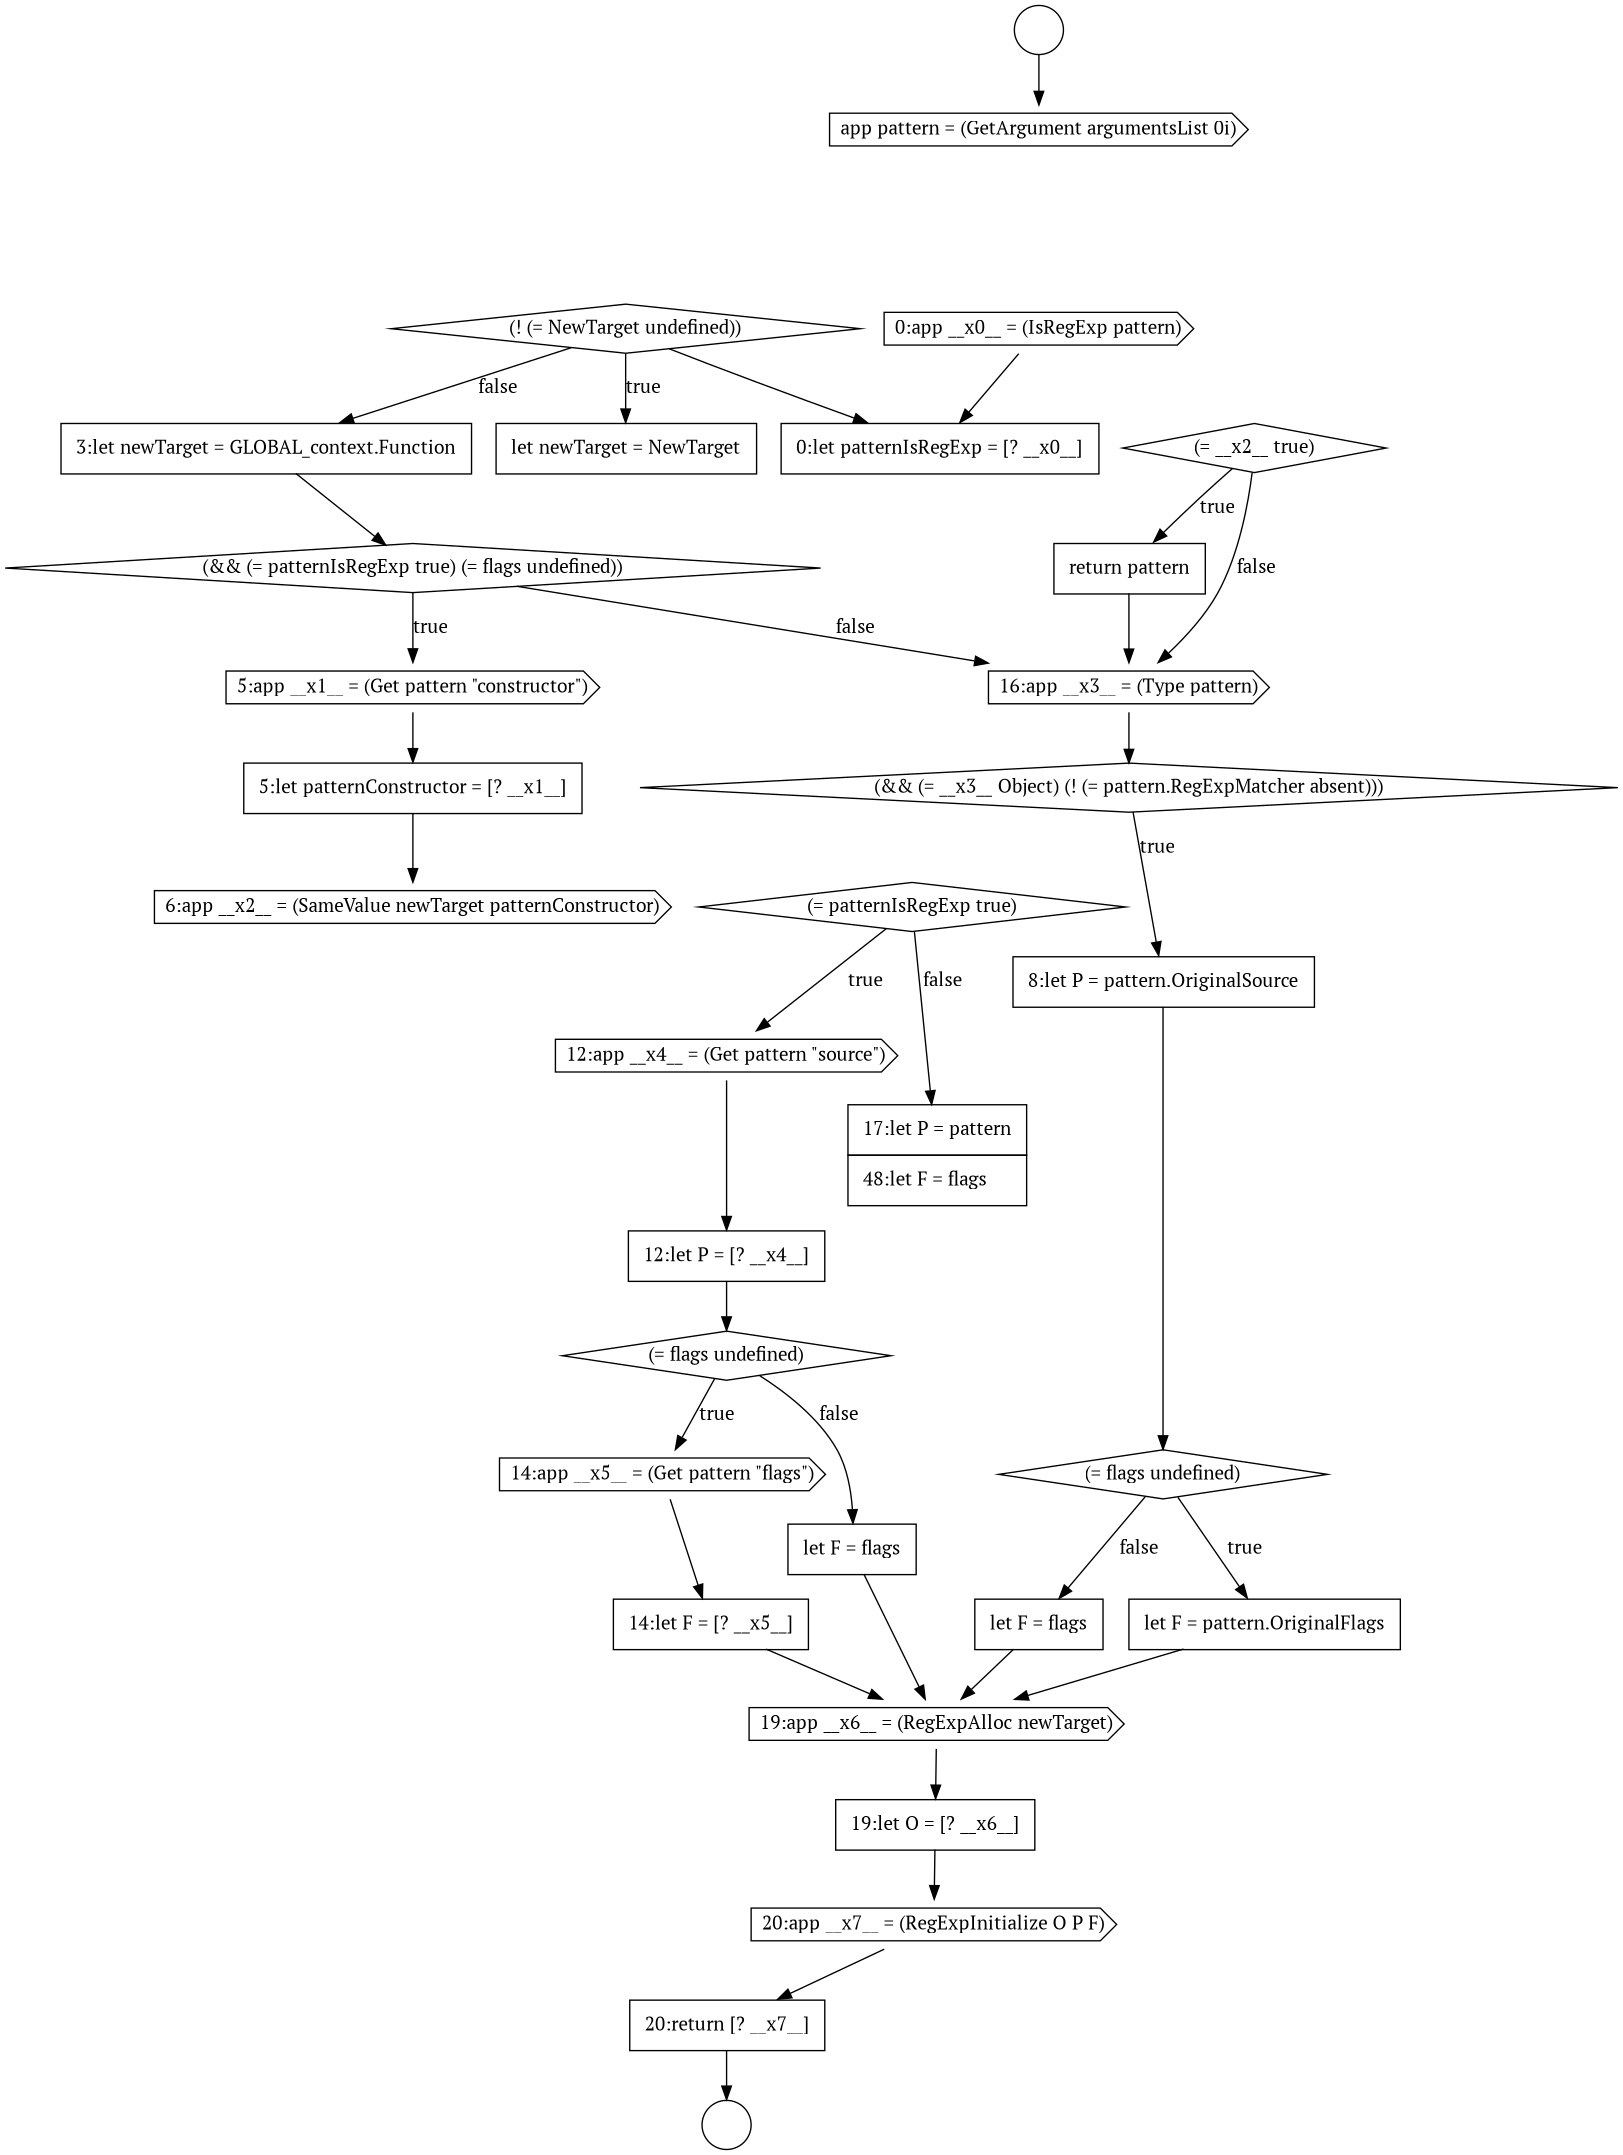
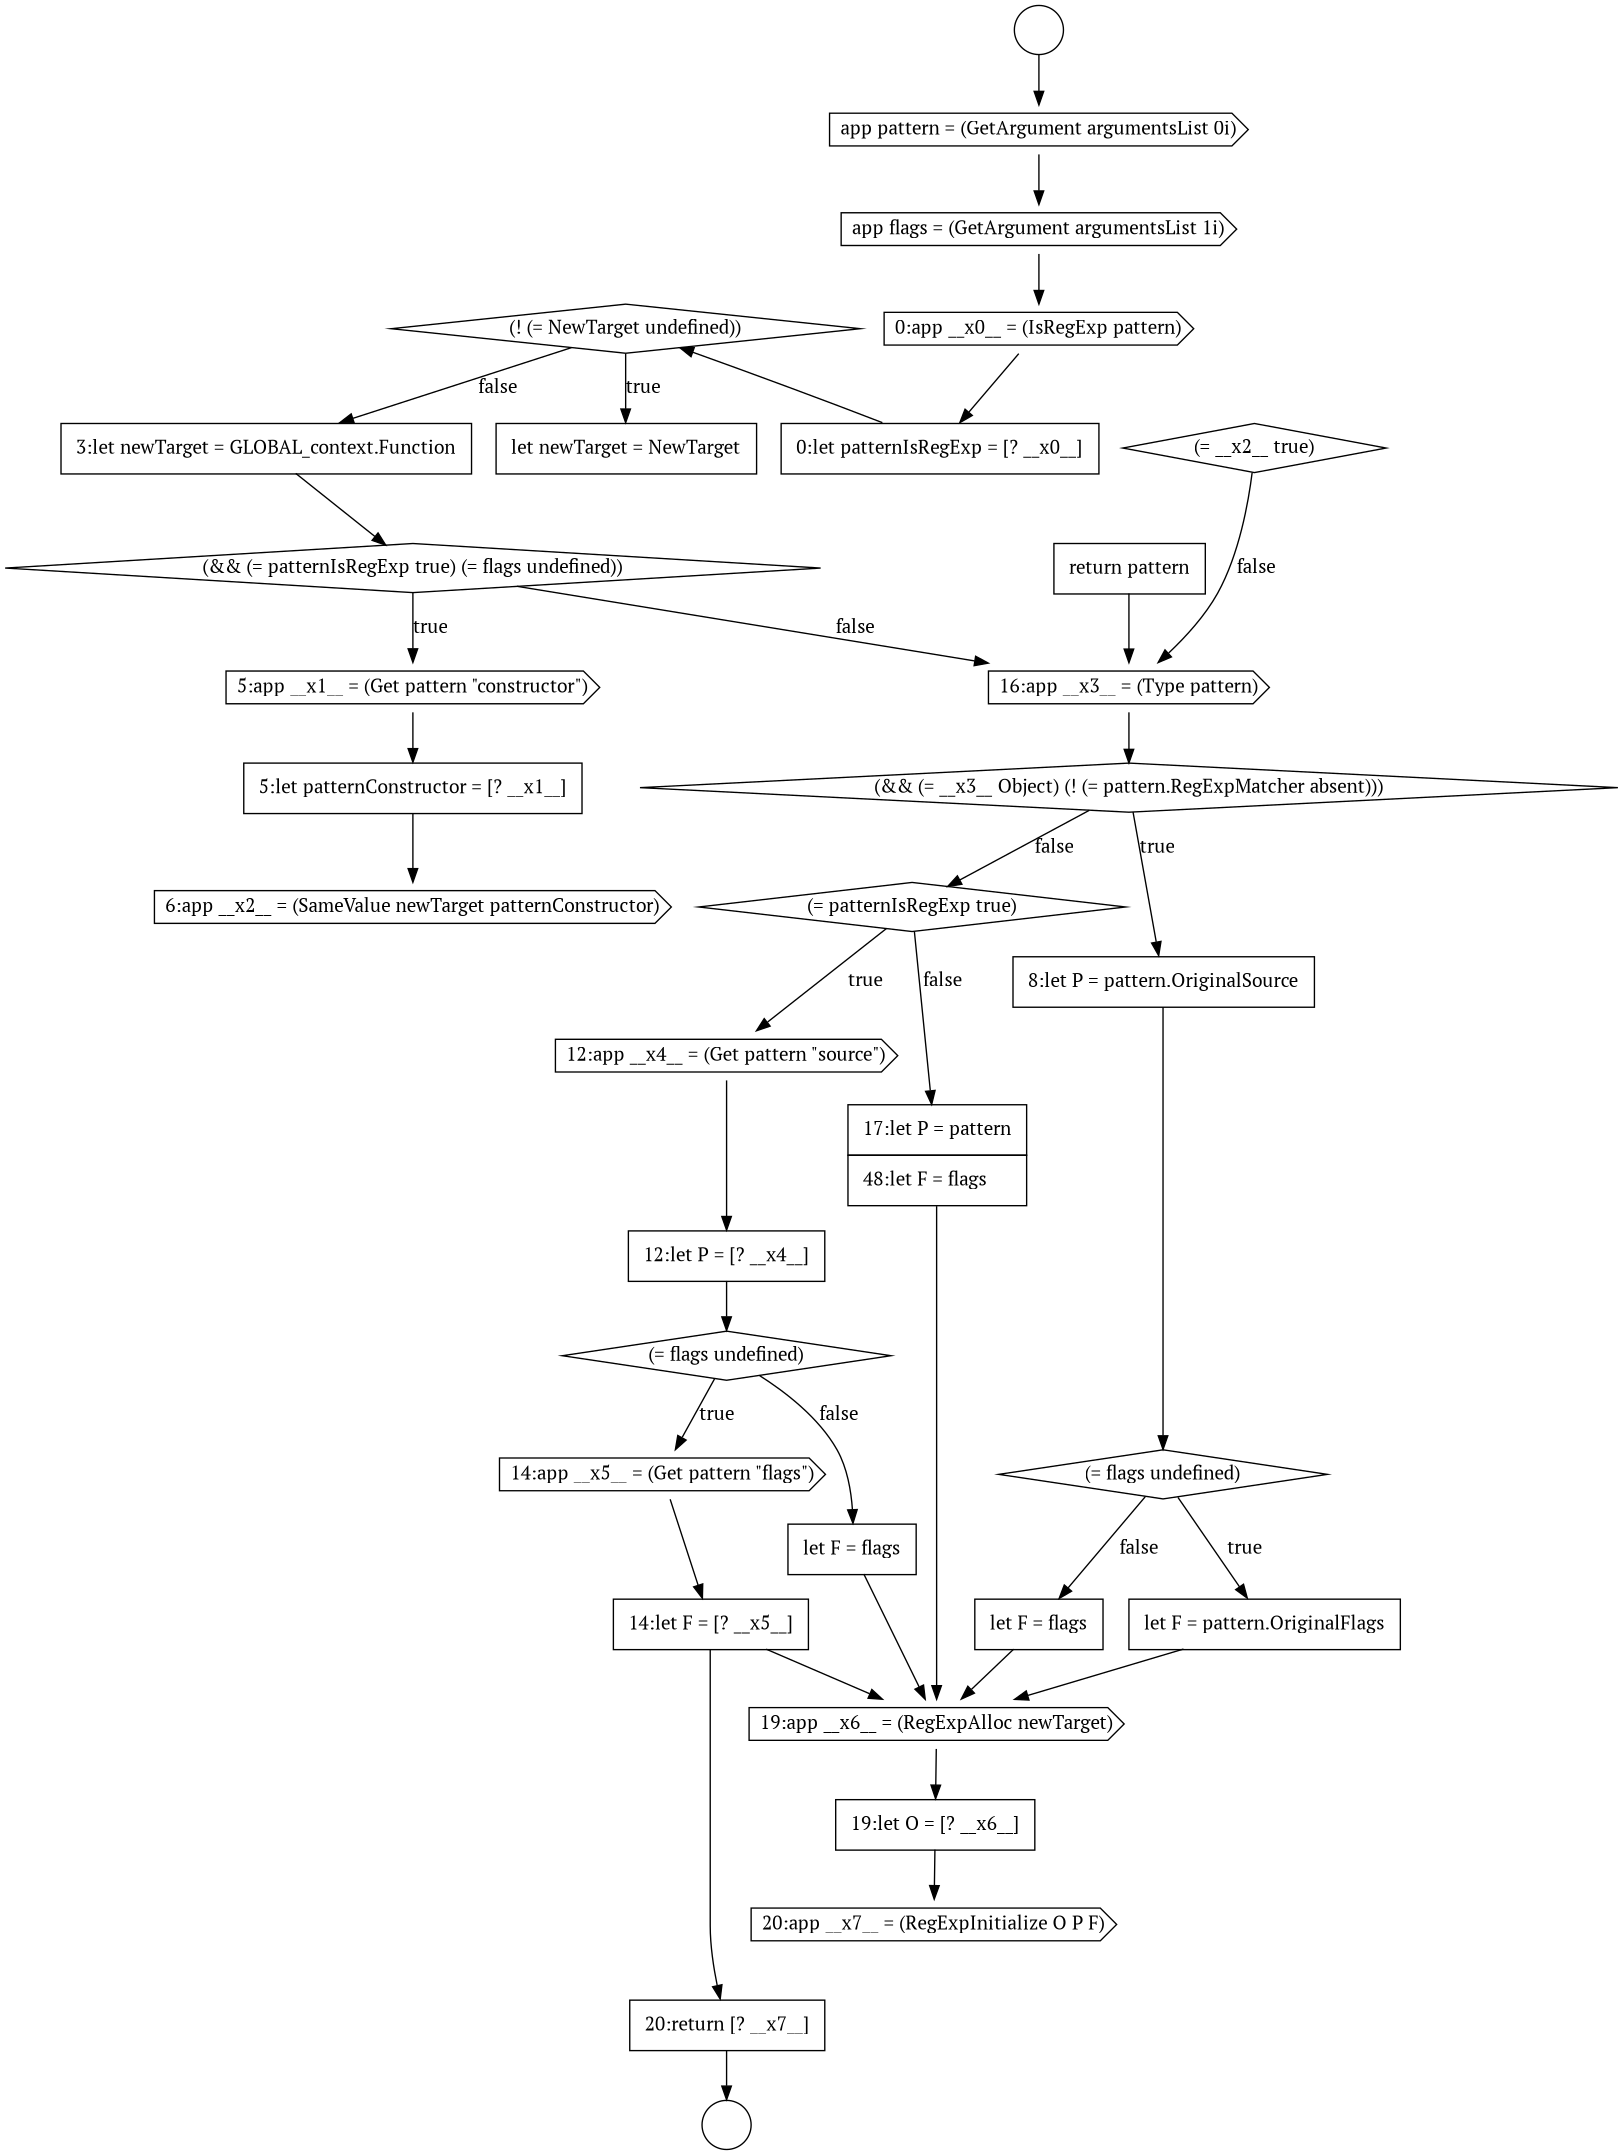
none -> (1039, 229)
(762, 384) -> (788, 387)
(1198, 500) -> none
none -> (1024, 845)
none -> (937, 1446)
(837, 1971) -> (710, 1818)
